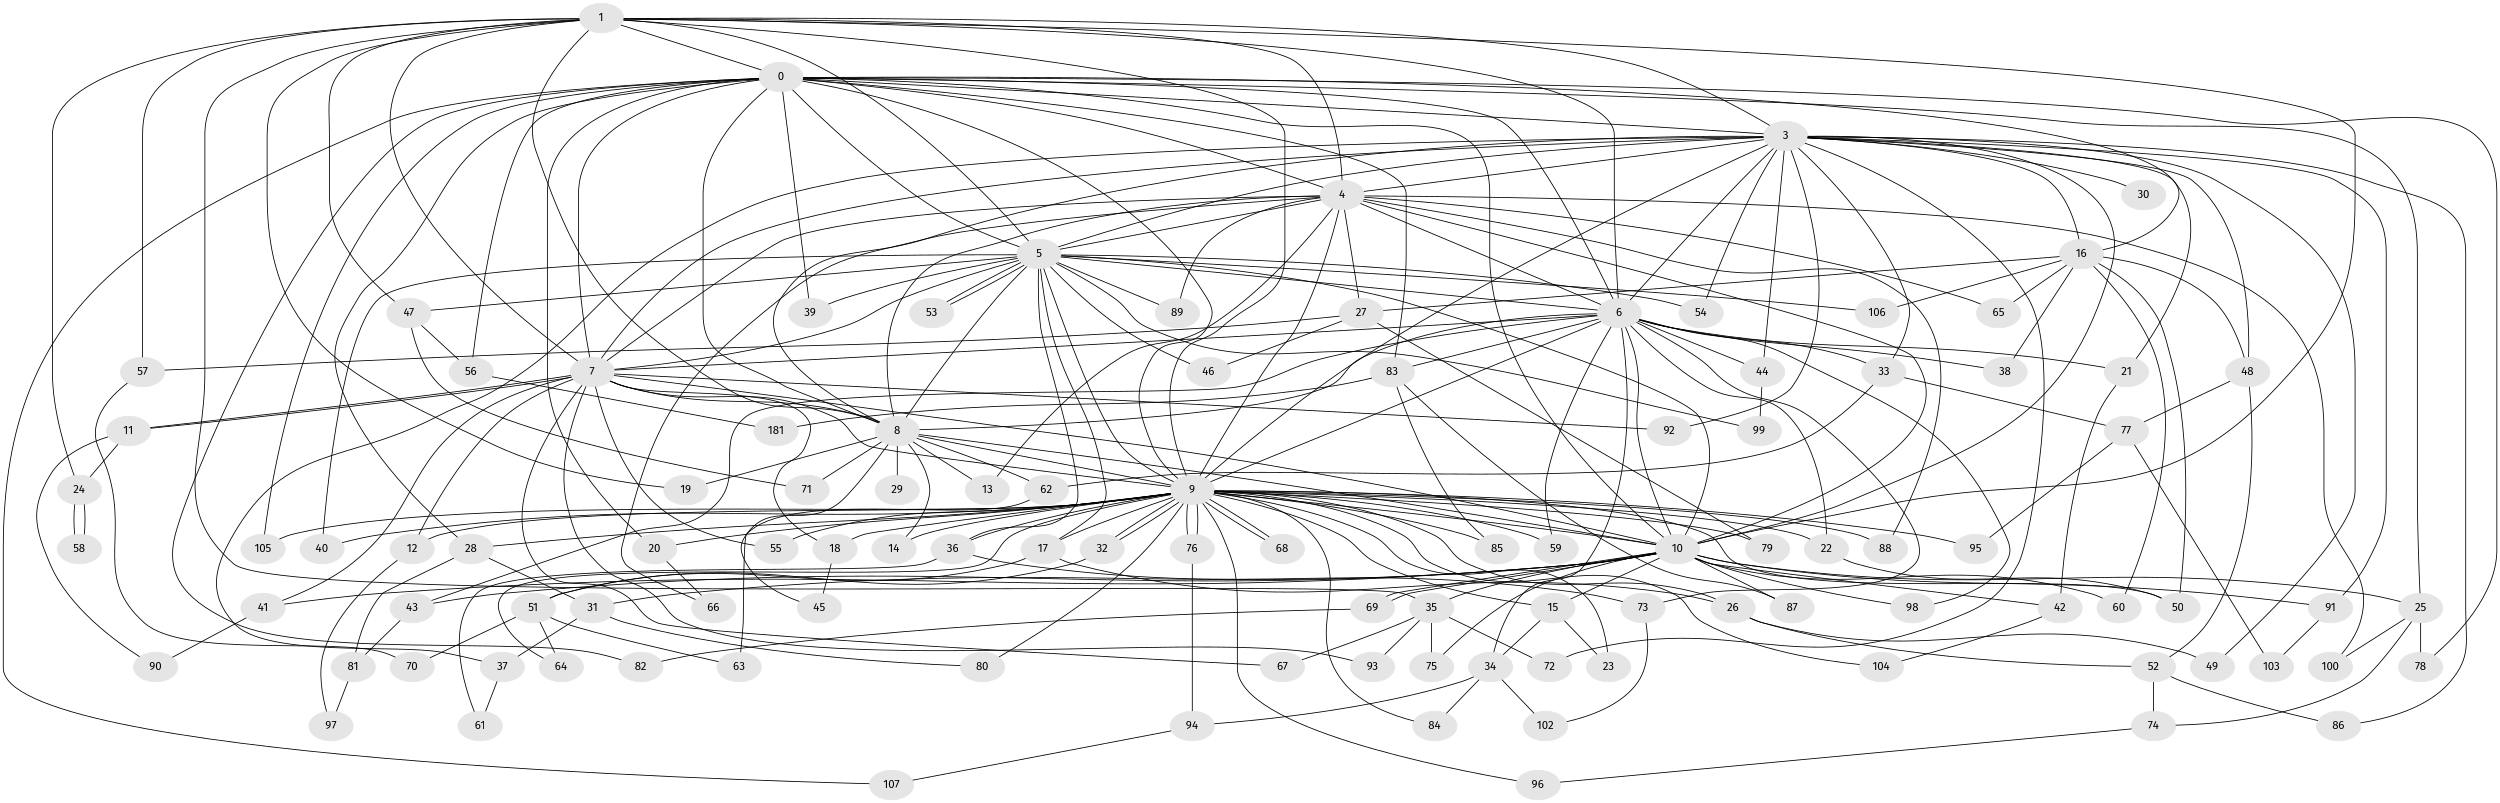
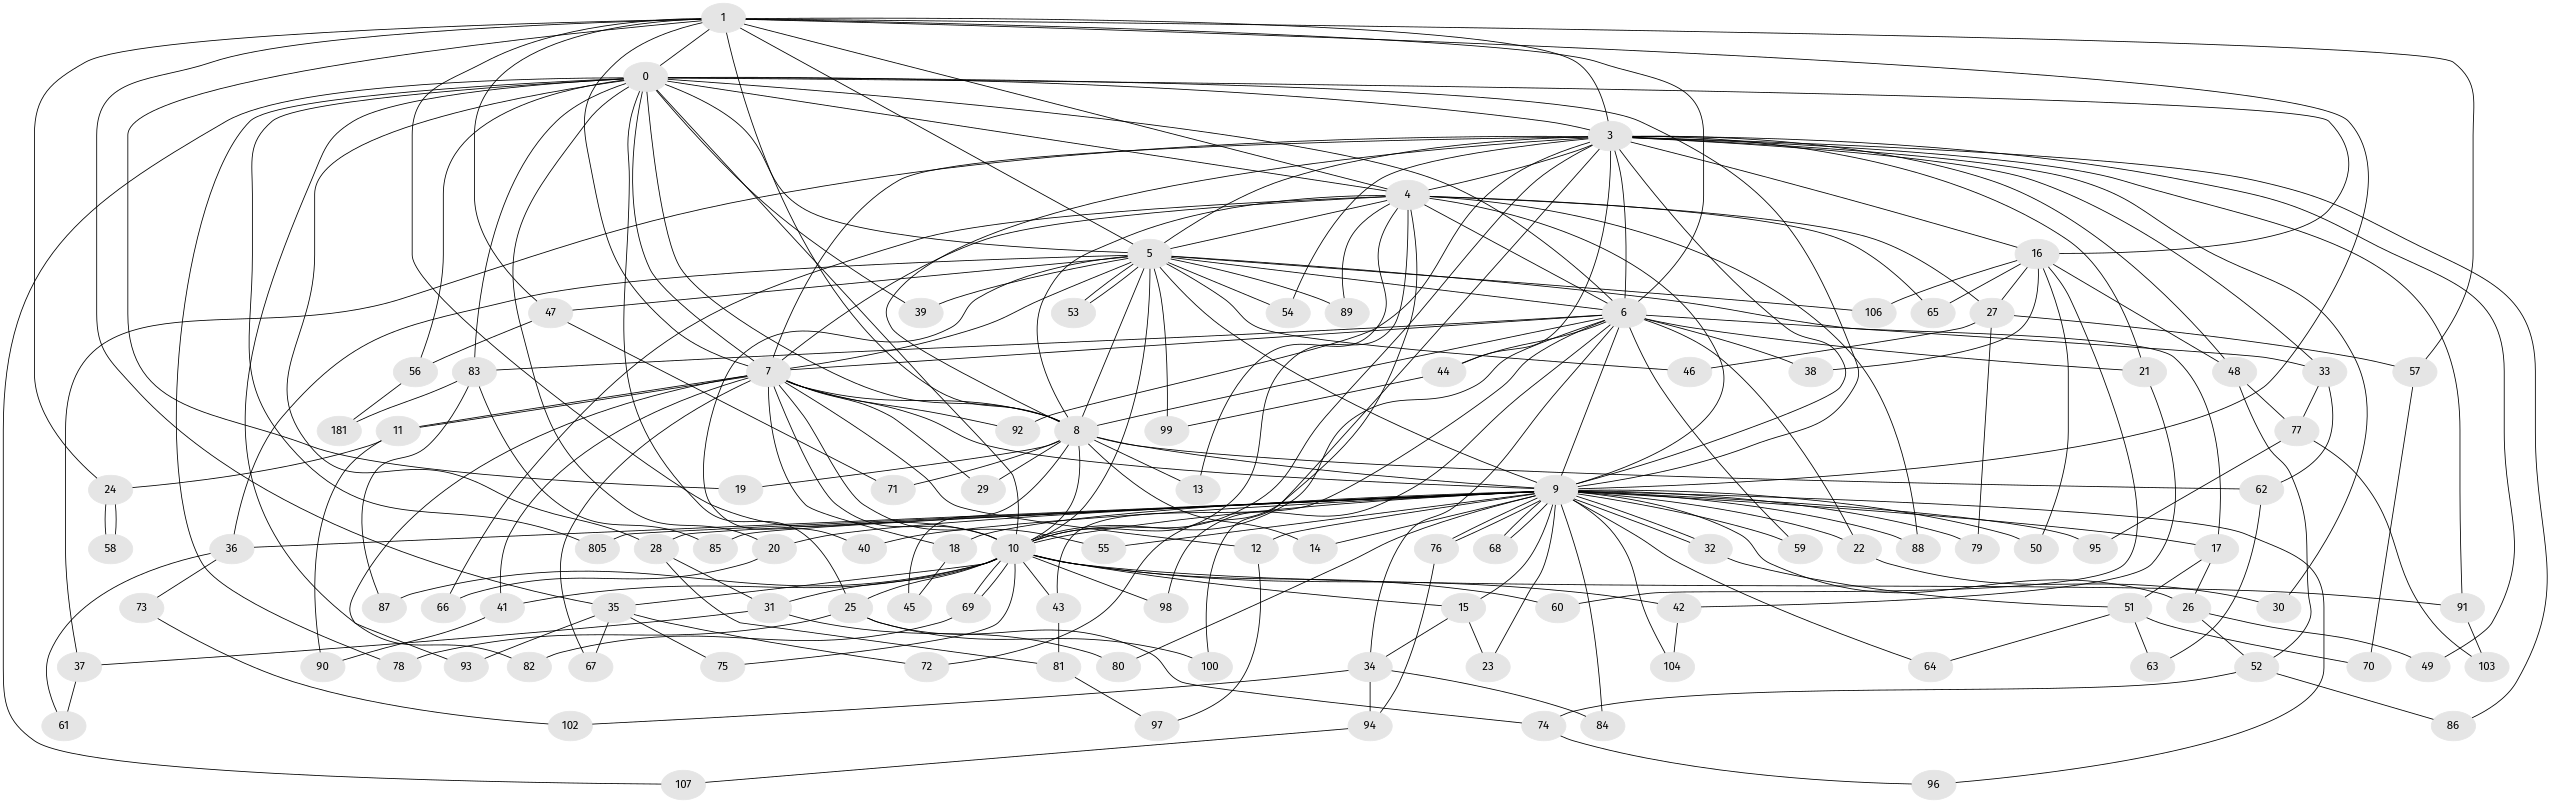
none -> (886, 414)
(1888, 491) -> none
(263, 549) -> (597, 549)
(2002, 579) -> (1970, 580)
